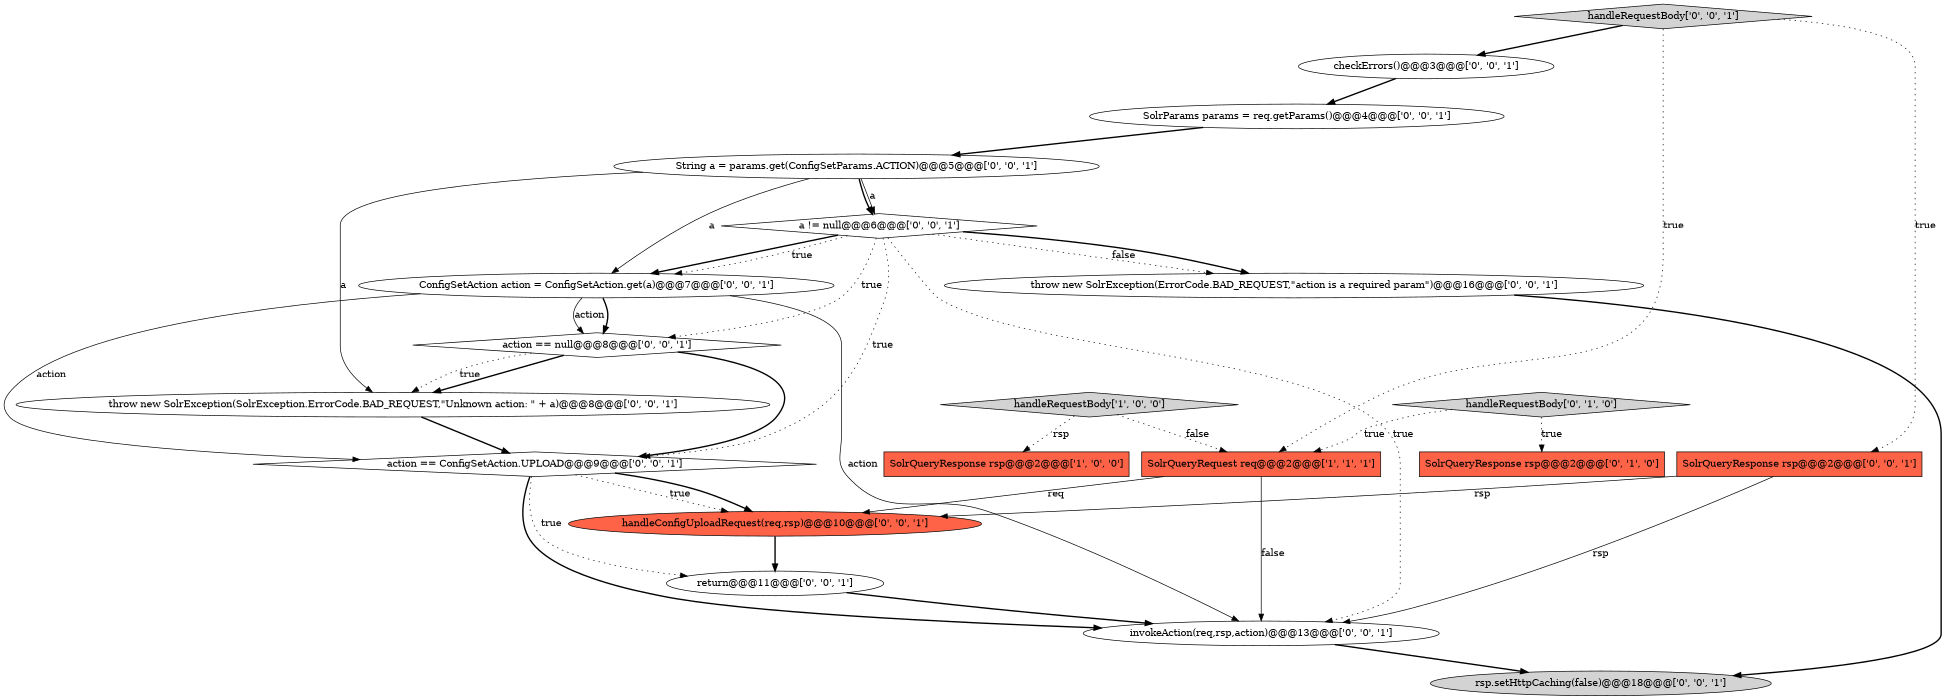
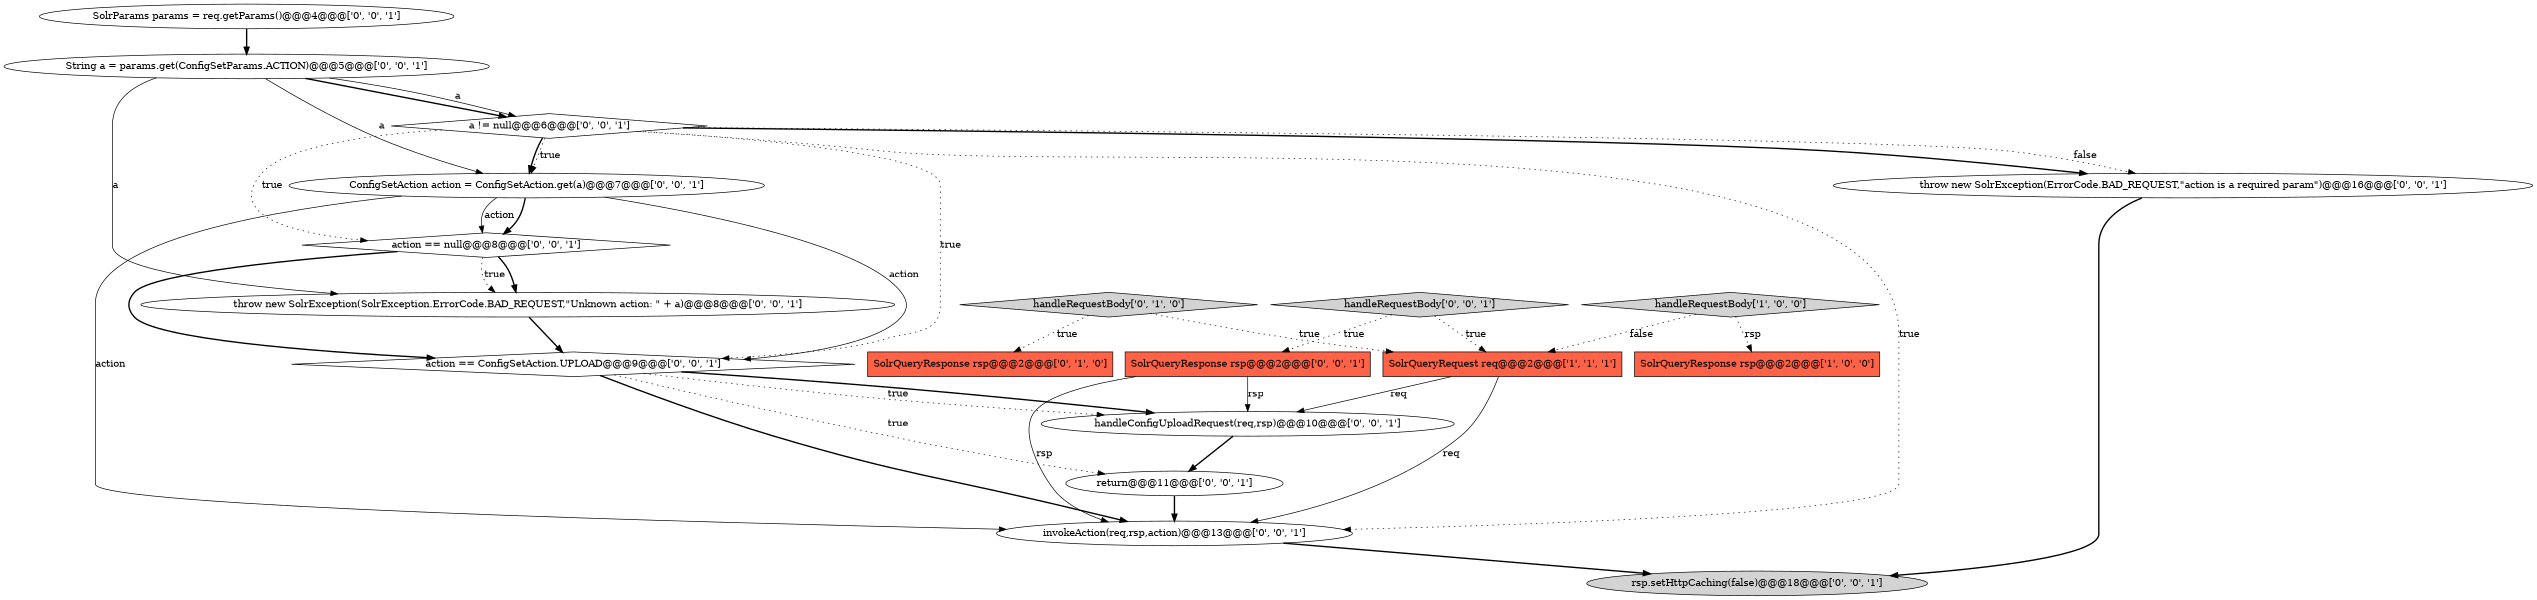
(1426, 66) -> none
(775, 524) -> (1248, 424)
(1273, 554) -> (1451, 454)
